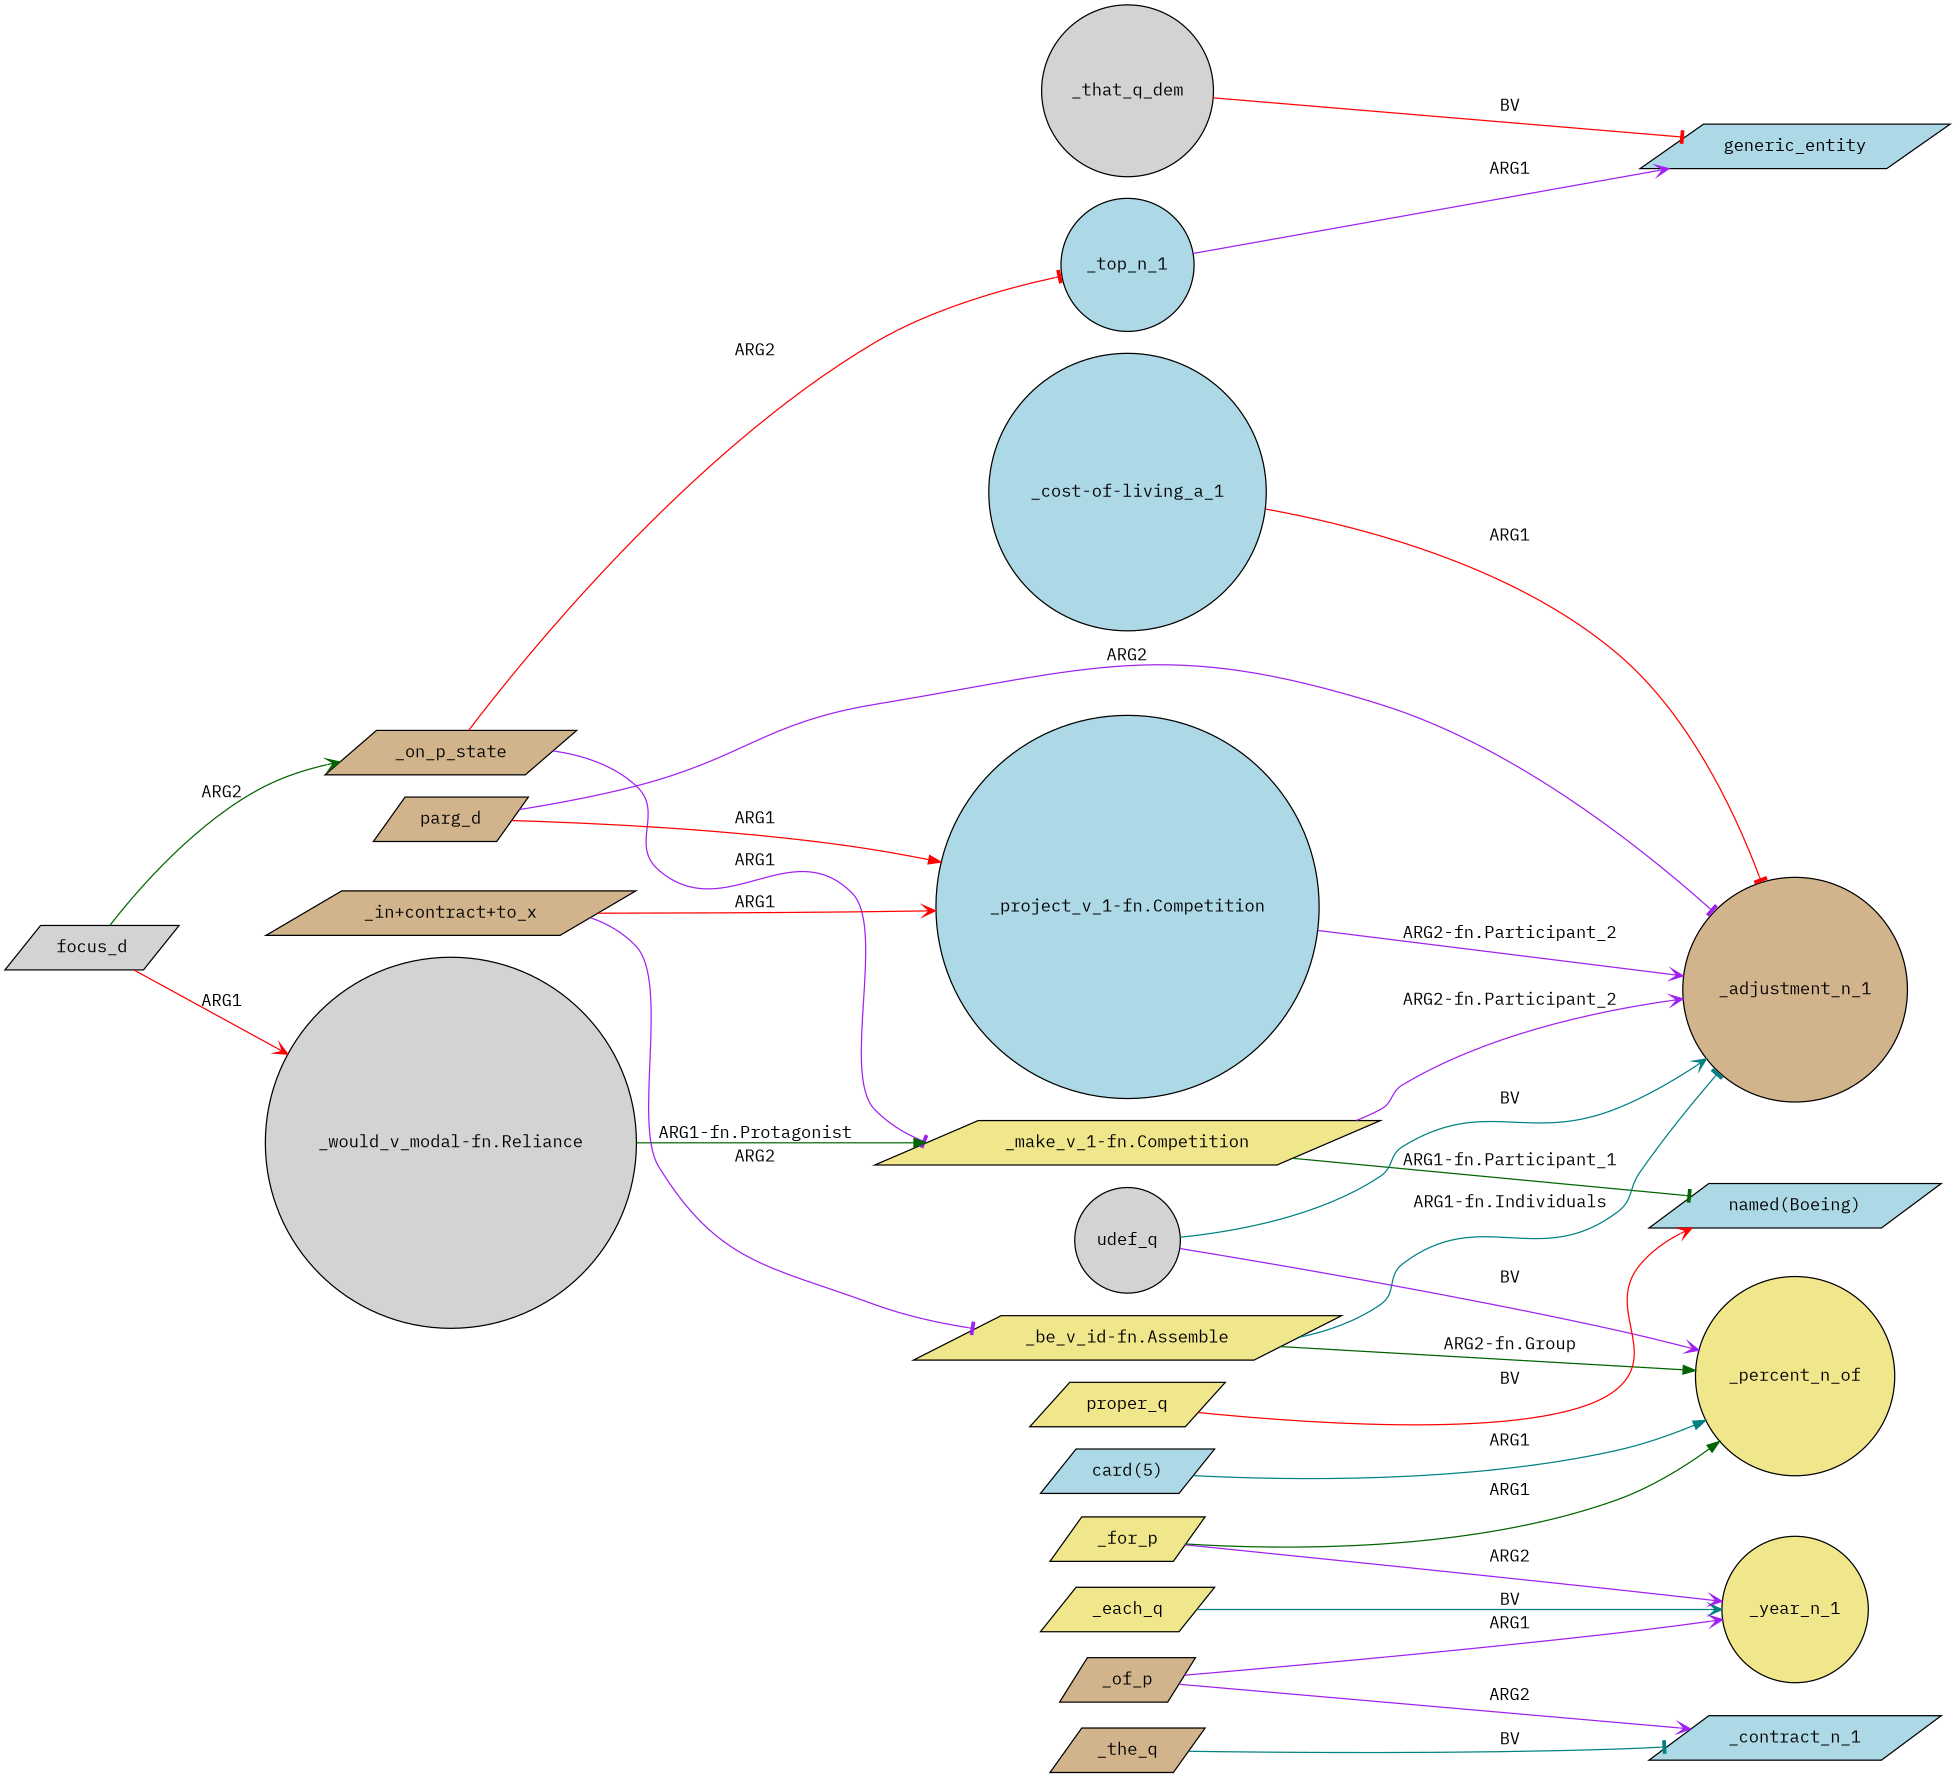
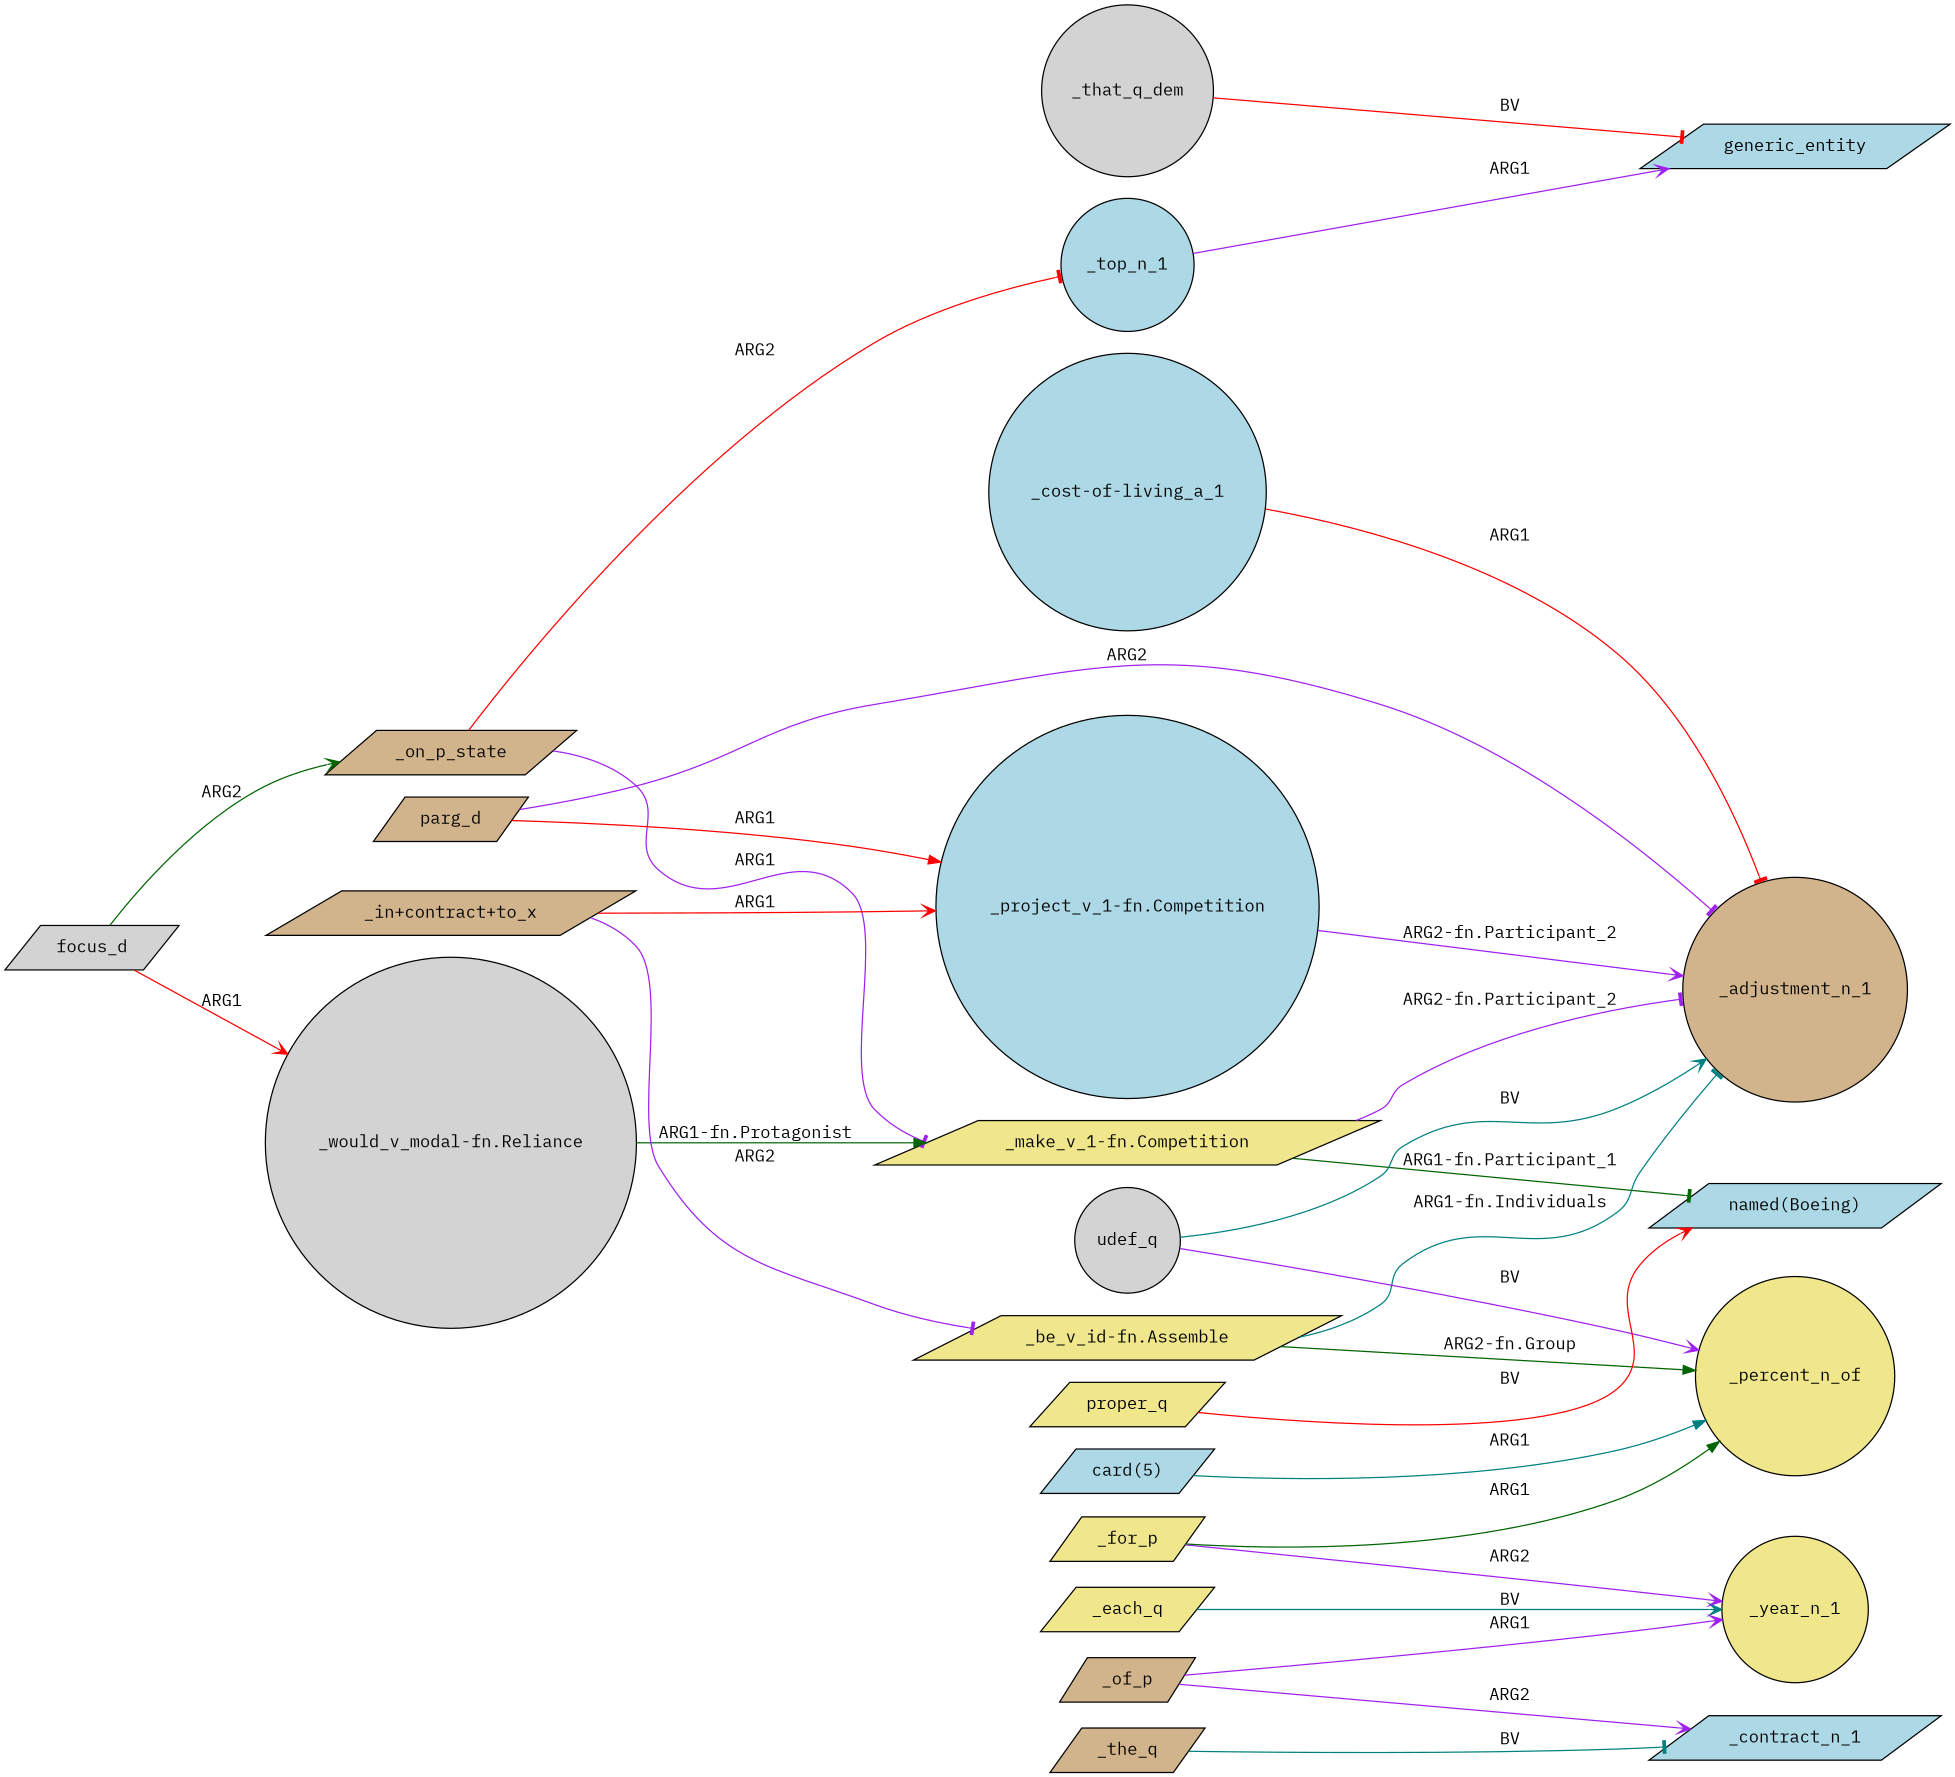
(1504, 1039) -> (1507, 1038)
